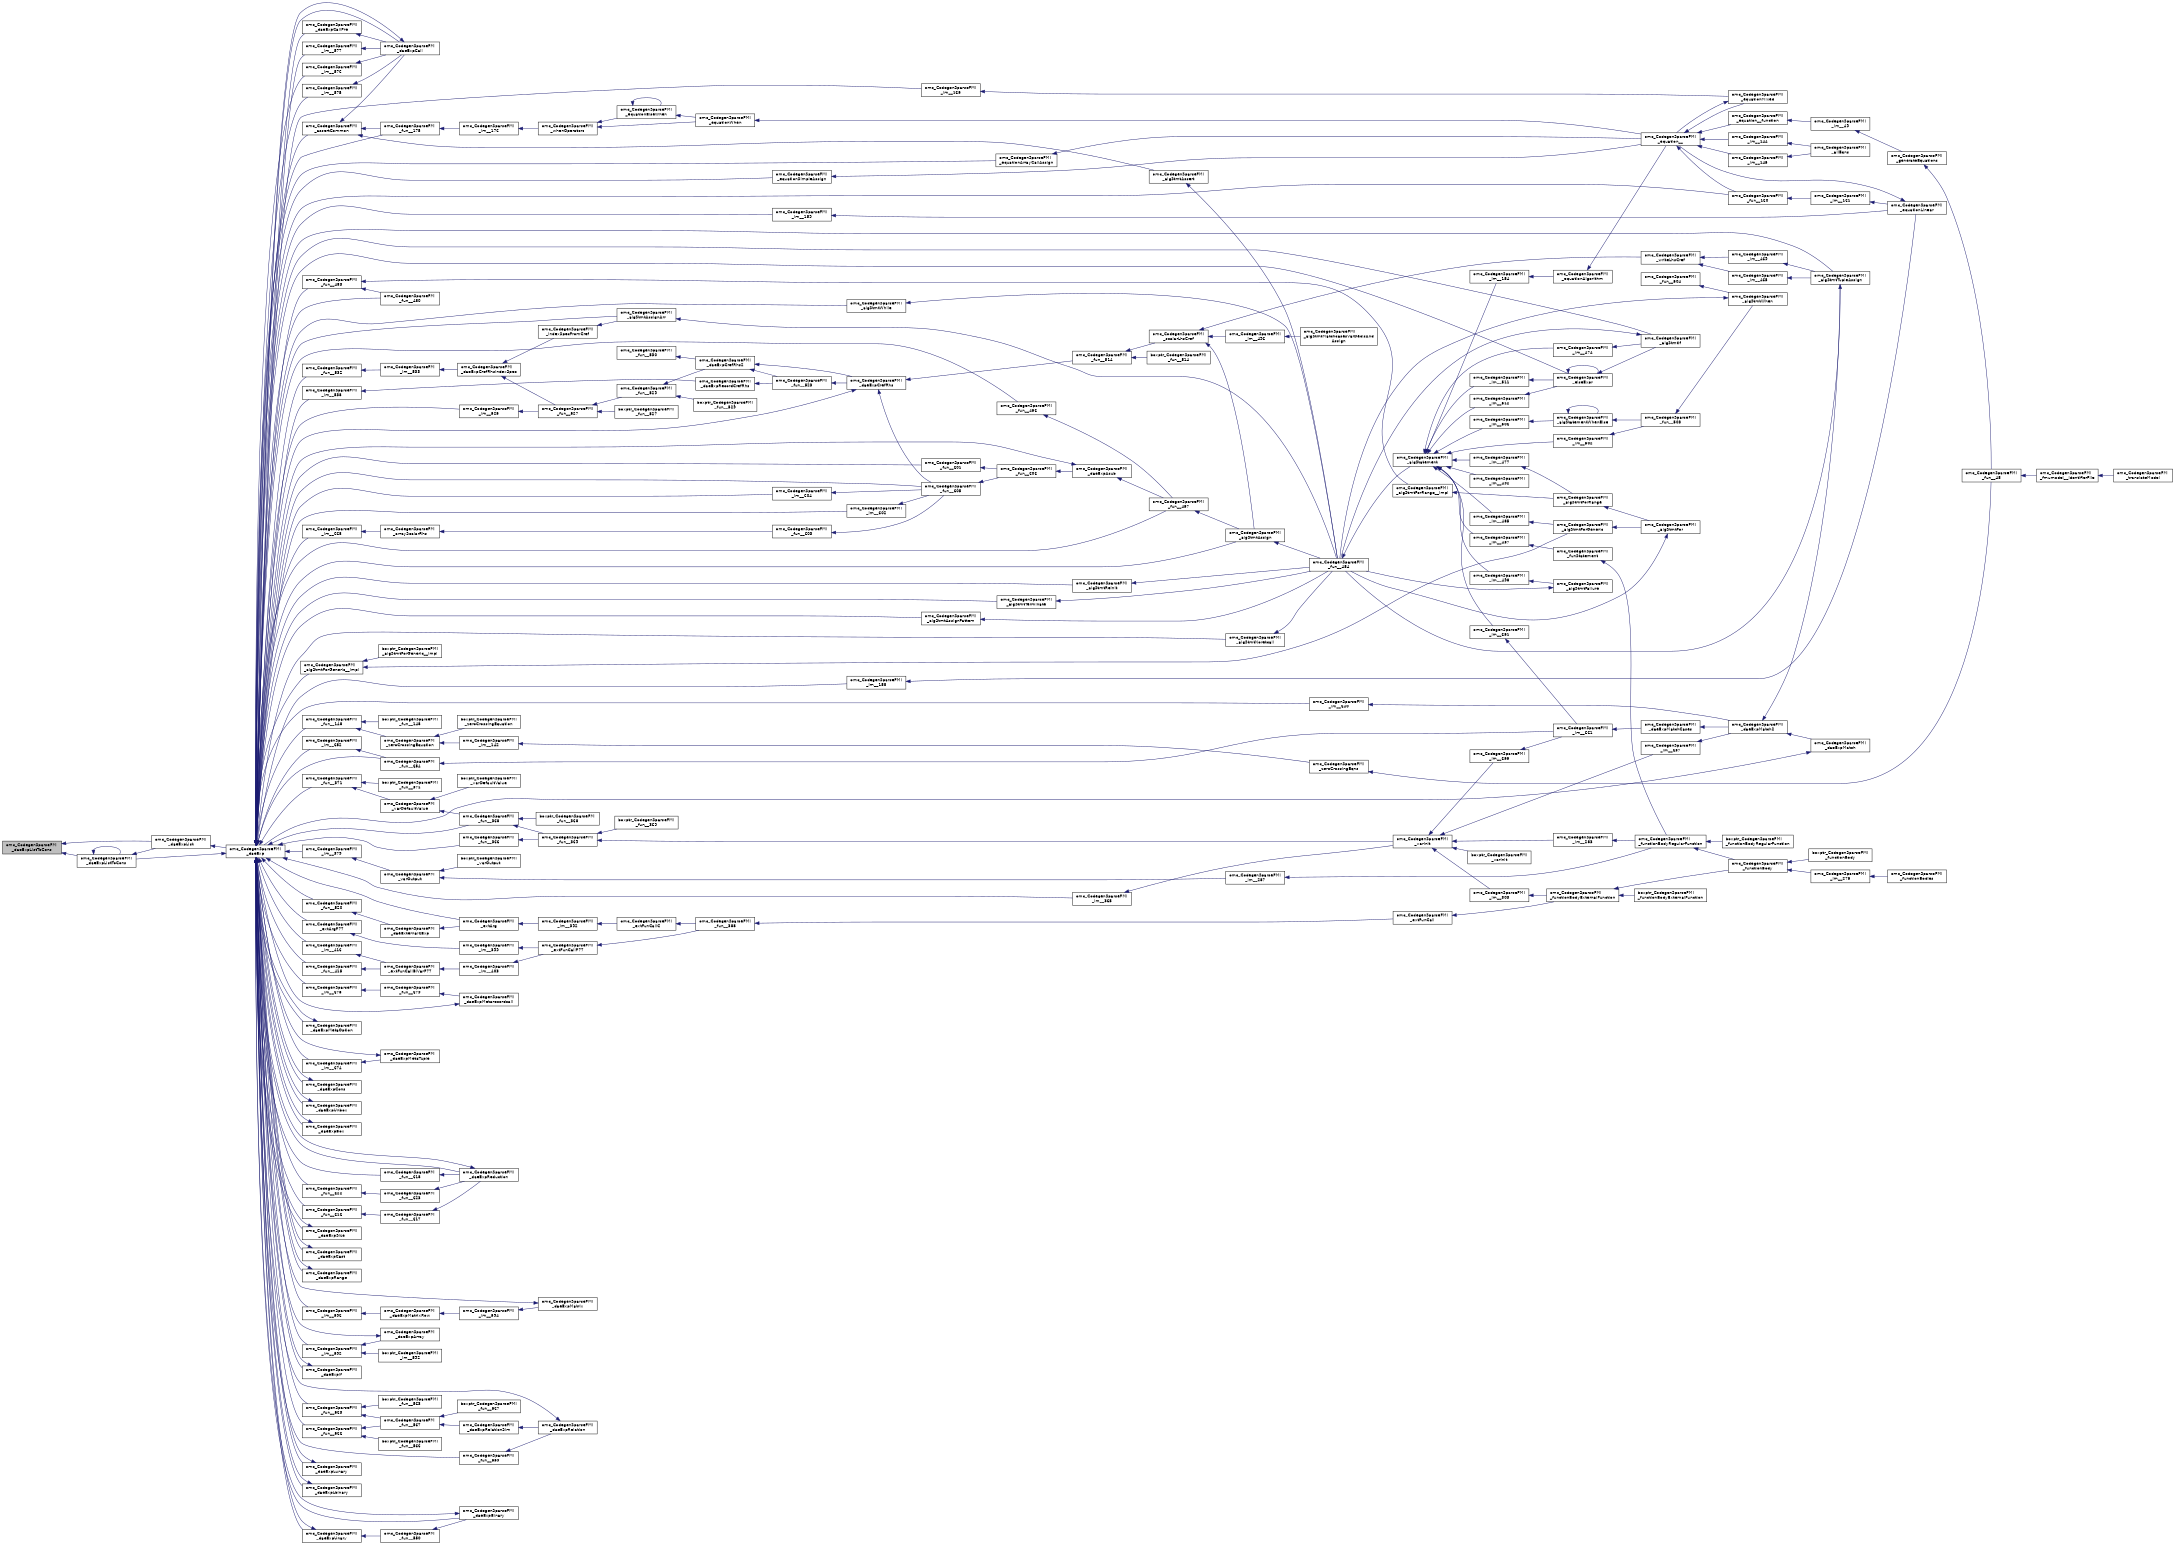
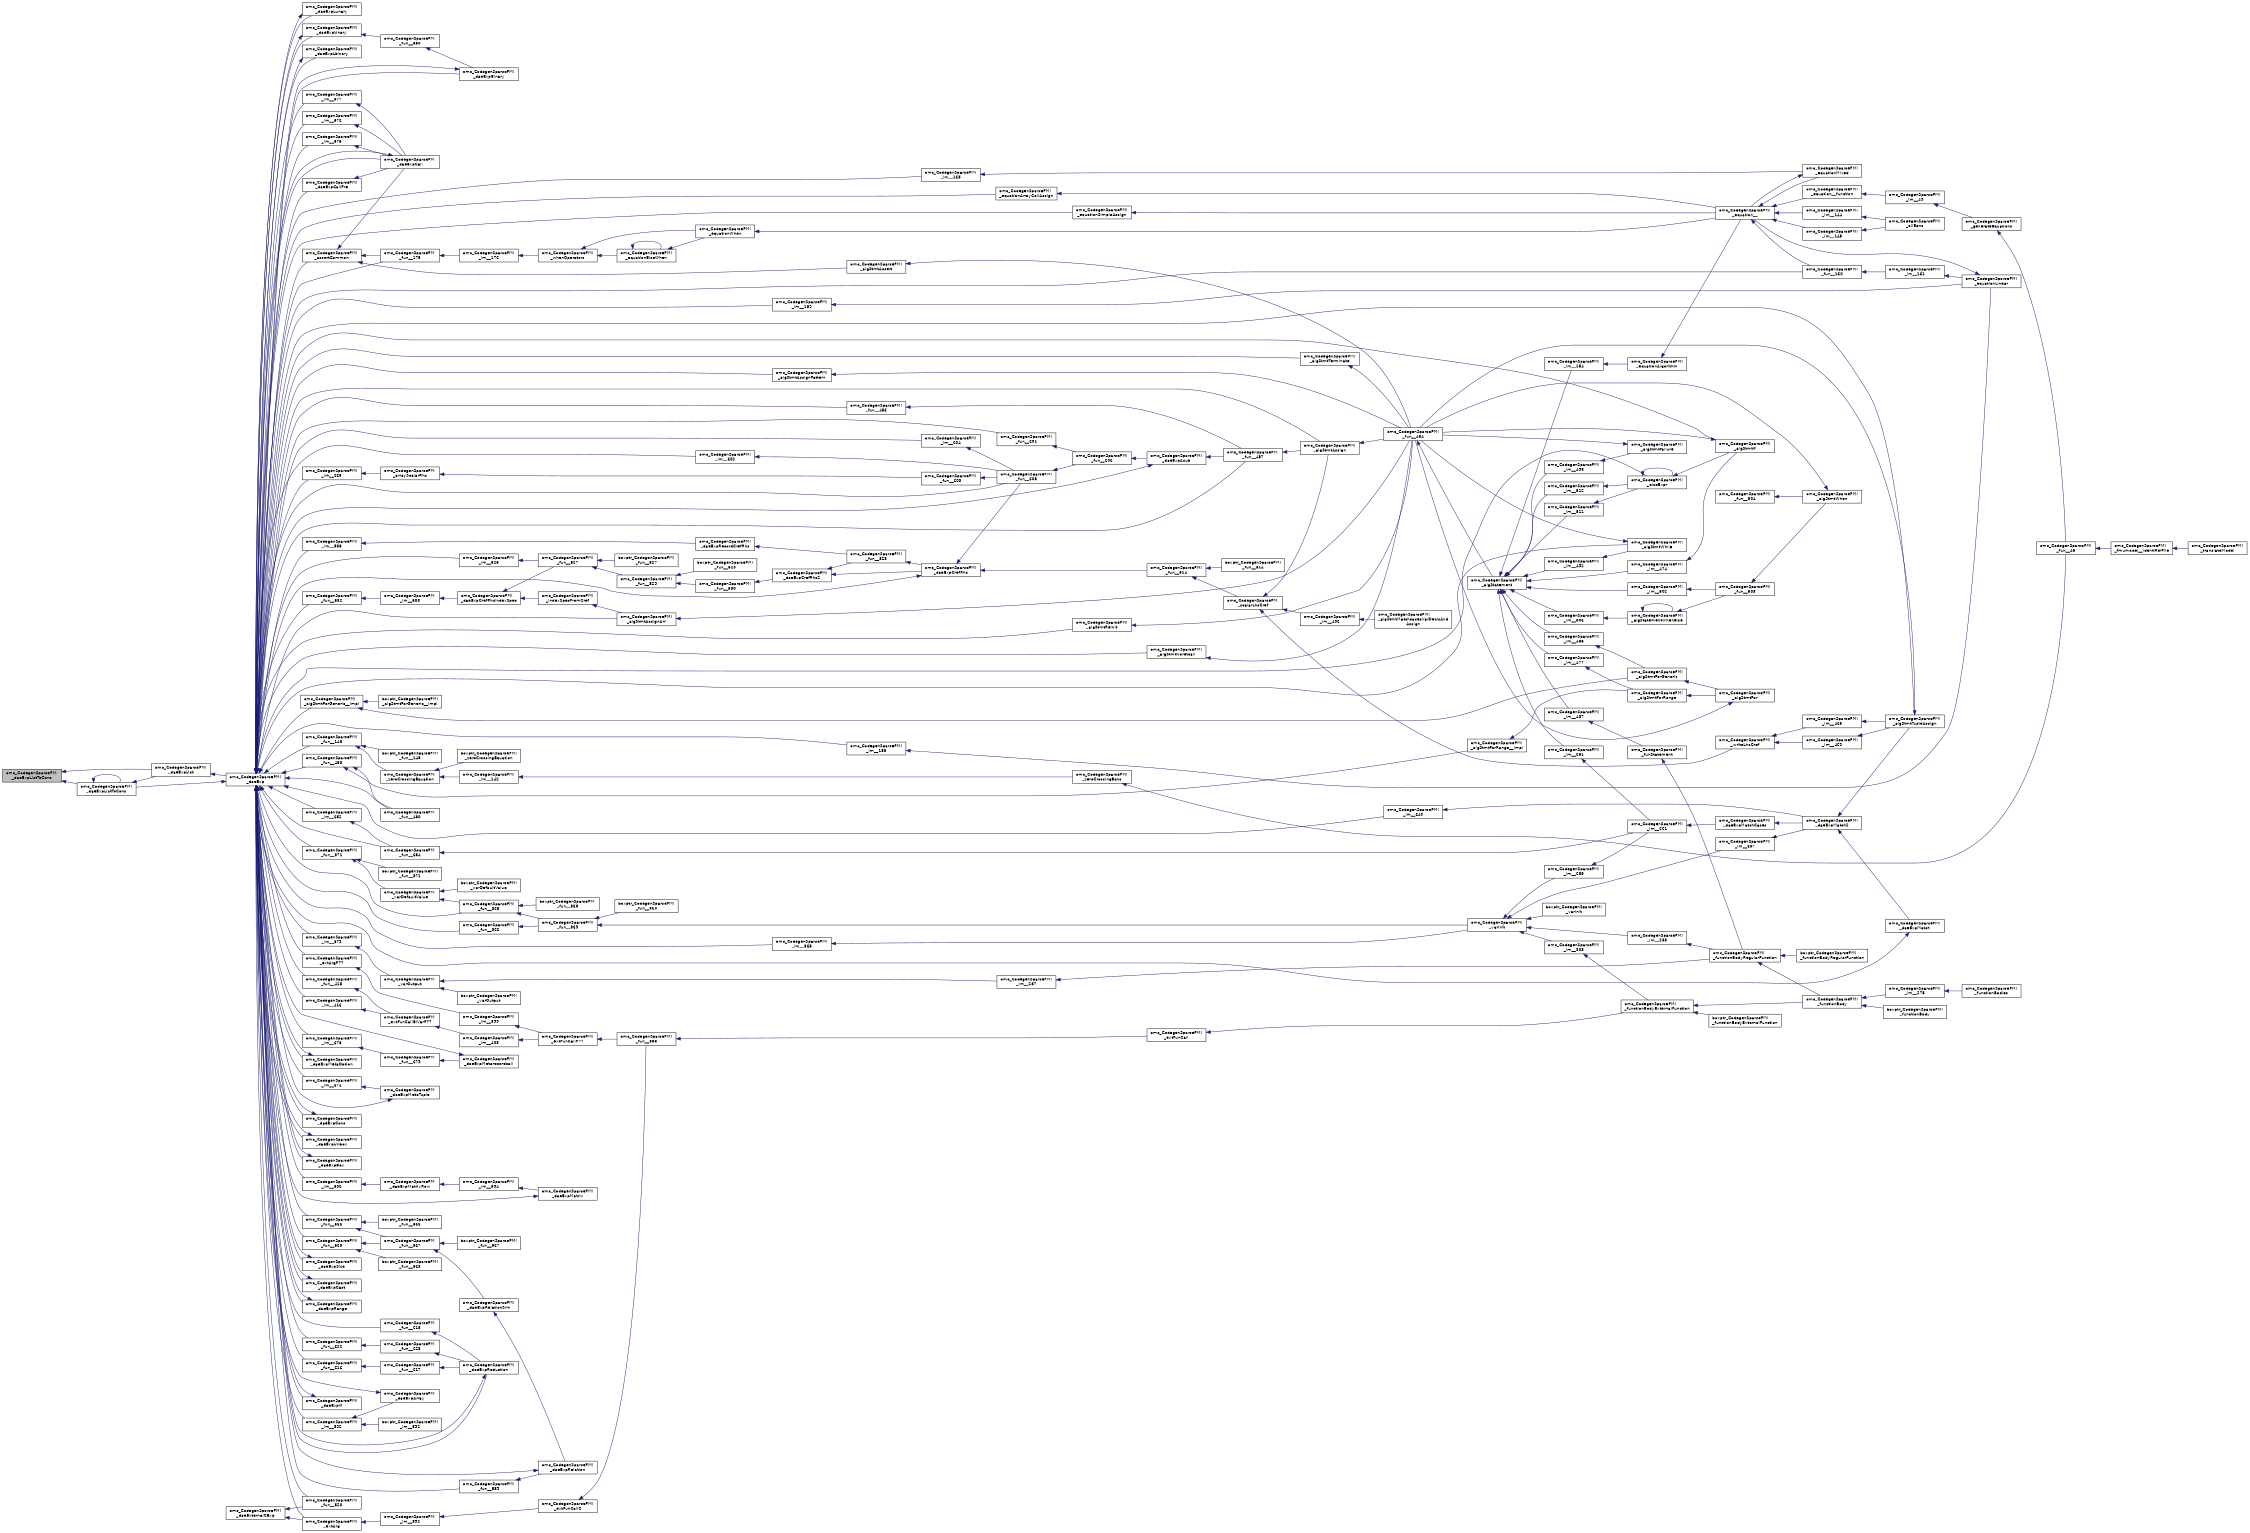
(686, 376) -> (688, 584)
none -> (1618, 554)
(373, 919) -> (296, 1508)
